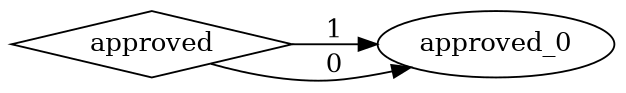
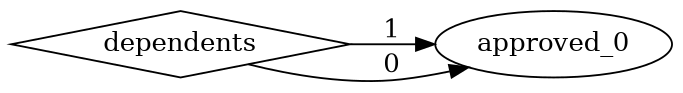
(152, 44) -> (181, 44)
